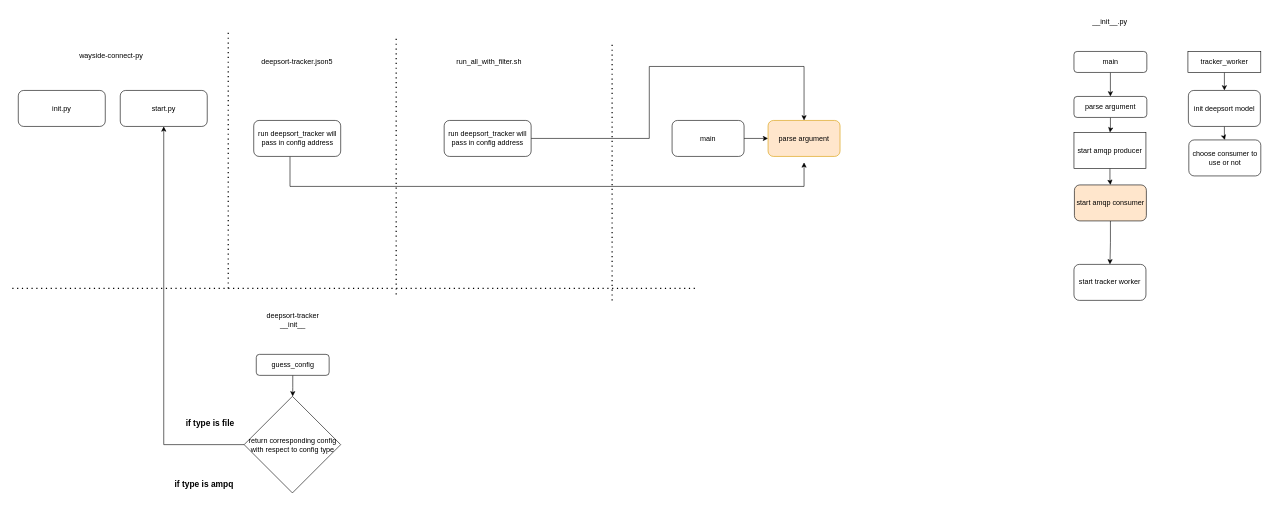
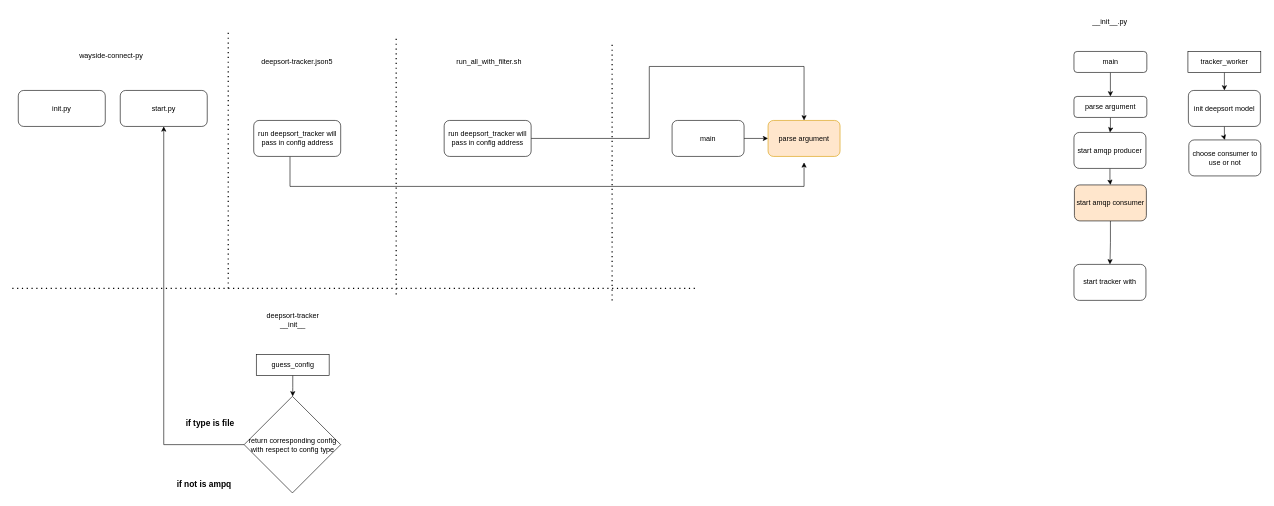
(1110, 150) -> (1110, 150)
(1110, 282) -> (1110, 282)
(293, 365) -> (293, 365)
(204, 484) -> (204, 484)
